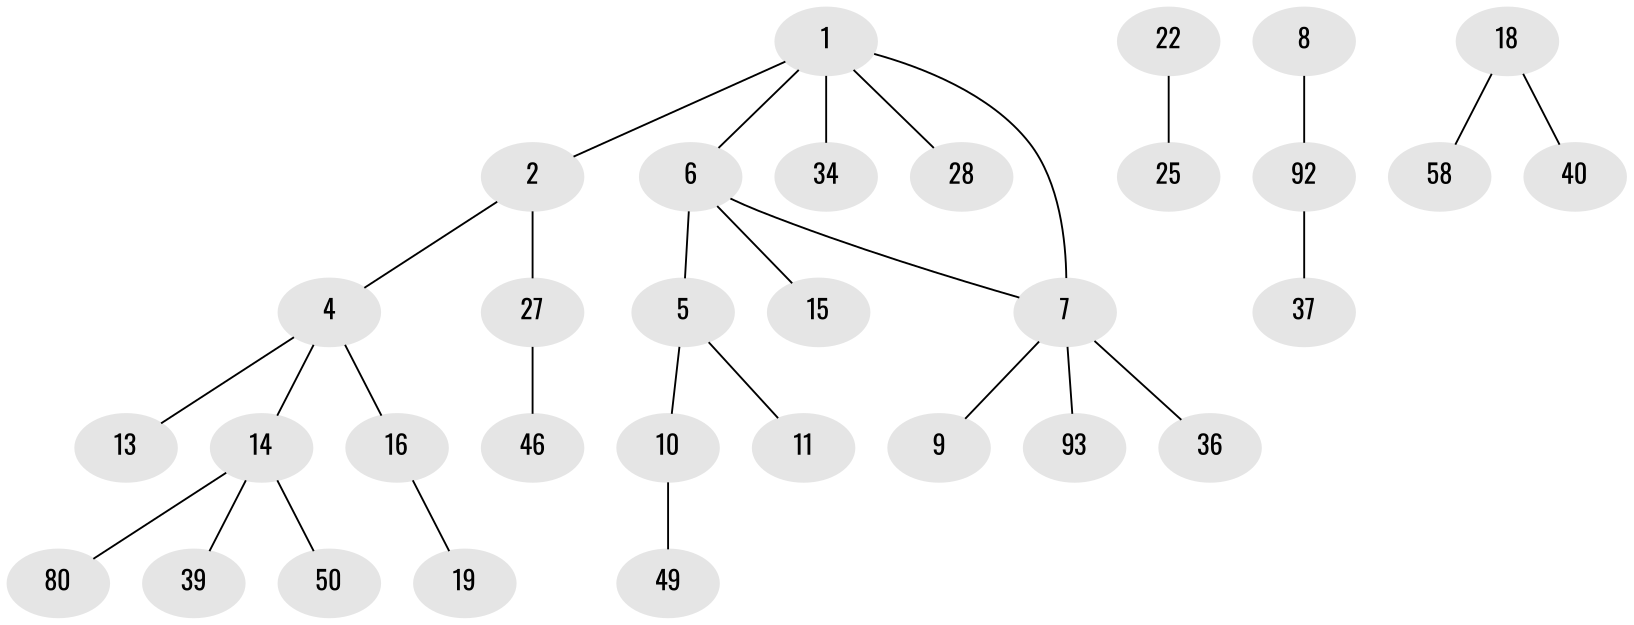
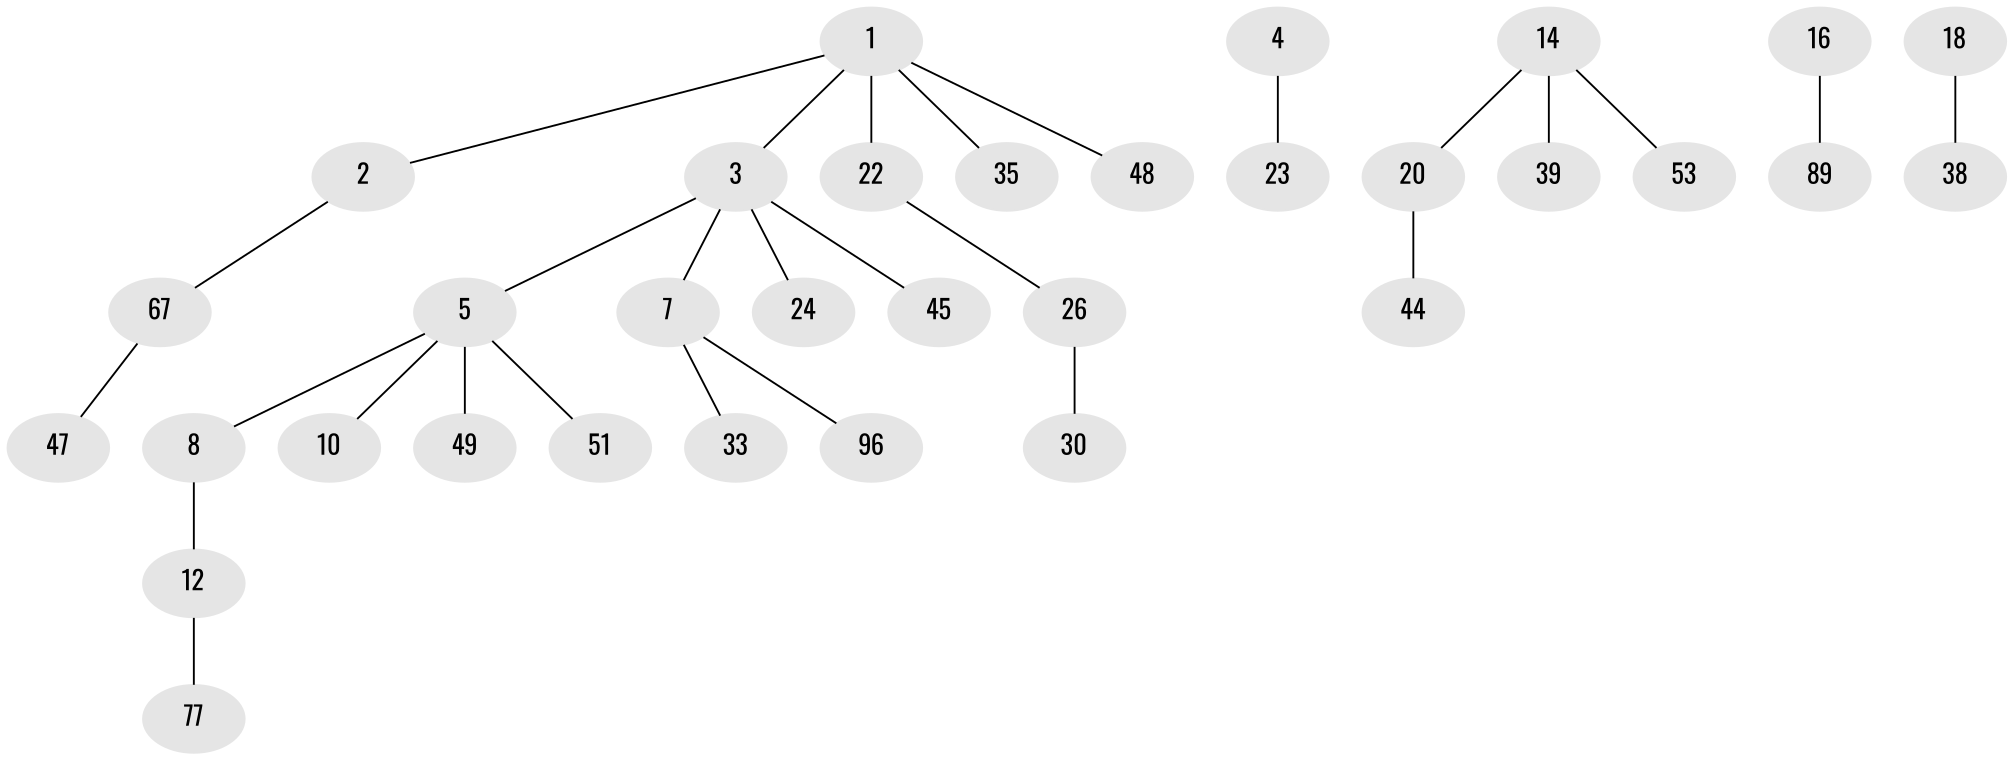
(1016, 128) -> (871, 109)
(691, 177) -> (736, 177)
(826, 177) -> (1007, 177)
(962, 177) -> (1142, 177)
(1169, 177) -> (1075, 312)
(1304, 177) -> (194, 583)
(1440, 177) -> (1955, 177)
(1575, 177) -> none
(431, 245) -> none
(533, 312) -> (160, 312)
none -> (804, 312)
(819, 312) -> (939, 312)
(1304, 312) -> (194, 719)
none -> (1413, 312)
(295, 380) -> none
none -> (329, 380)
(363, 380) -> none
(126, 448) -> (1278, 177)
(533, 448) -> (58, 448)
(804, 448) -> (600, 448)
(939, 448) -> none
(1075, 448) -> (736, 448)
none -> (1075, 448)
(1210, 448) -> (871, 448)
(668, 516) -> (465, 380)
(58, 583) -> (1413, 177)
(329, 583) -> (1684, 177)
(465, 583) -> (1820, 177)
